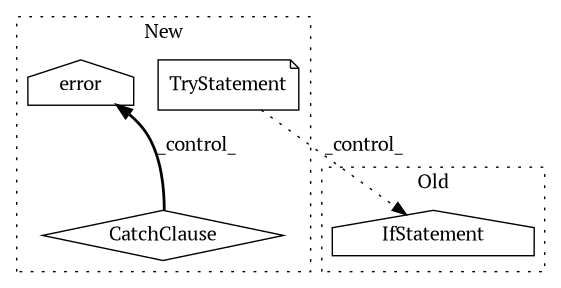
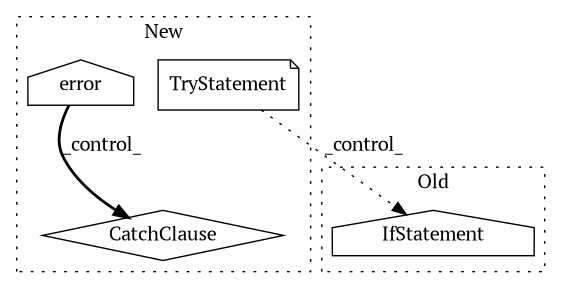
(157, 158) -> (69, 166)
